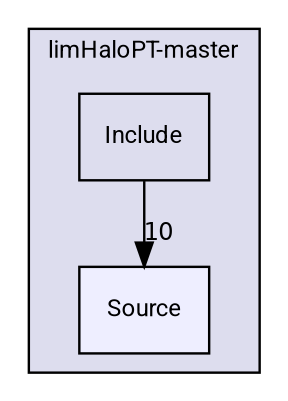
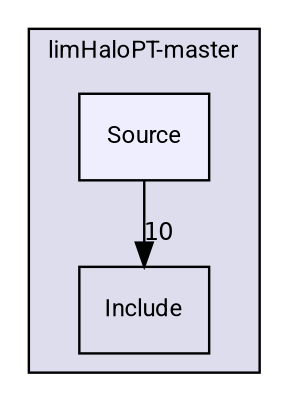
(144, 212) -> (144, 212)
